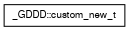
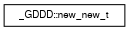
(64, 15) -> (64, 15)
